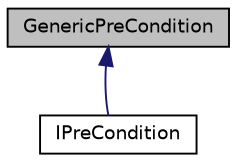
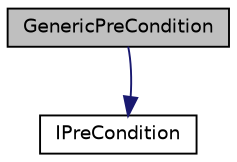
(106, 91) -> (131, 72)
